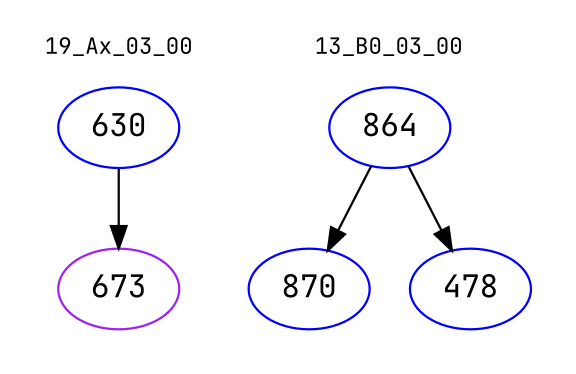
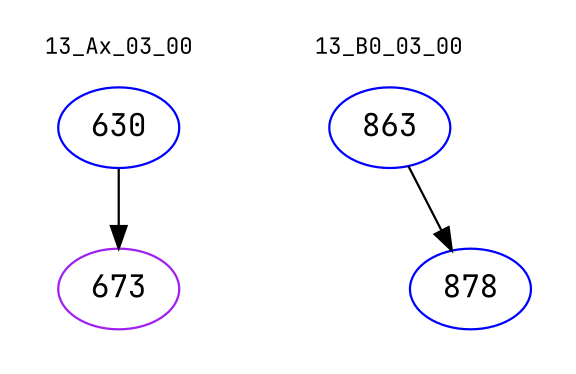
(120, 48) -> (120, 48)
(390, 128) -> (390, 128)
(309, 289) -> none
(470, 289) -> (470, 289)
